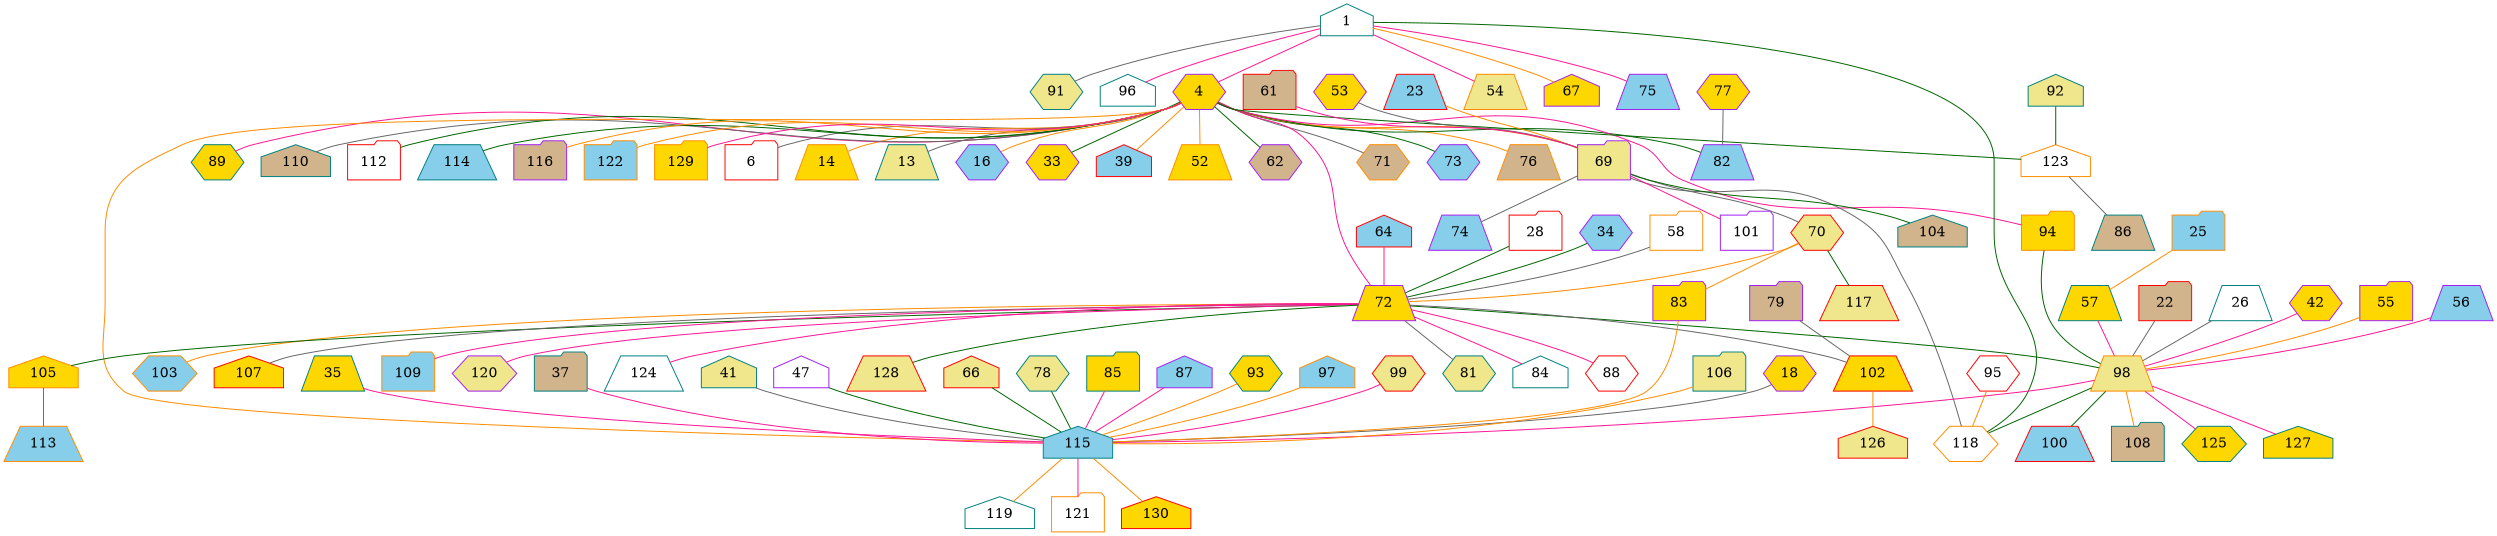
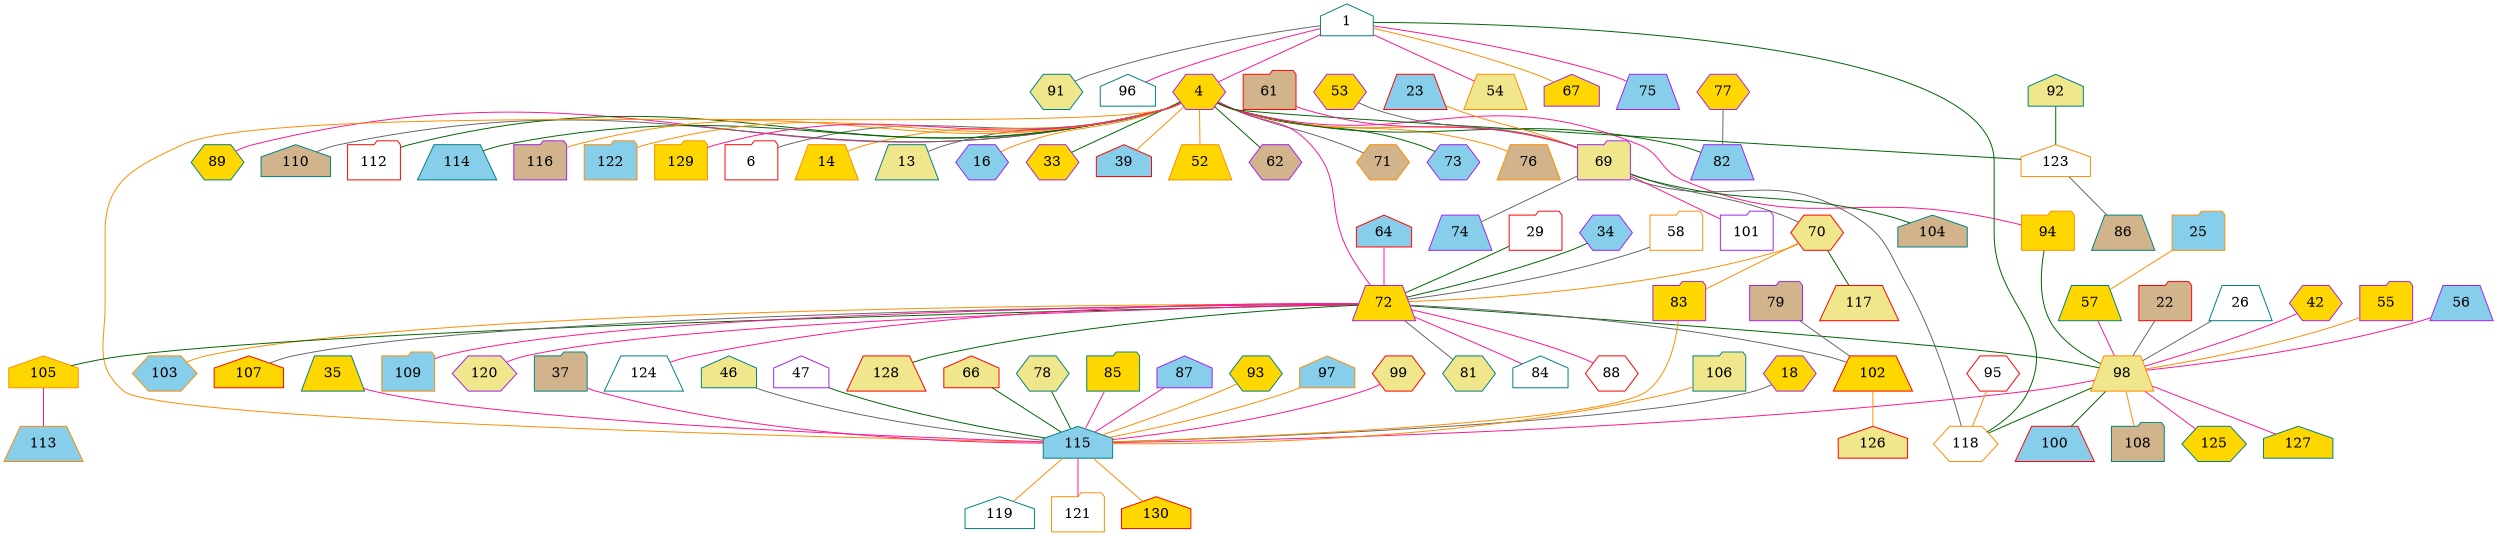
(1536, 233) -> (1536, 233)
(729, 374) -> (729, 374)
